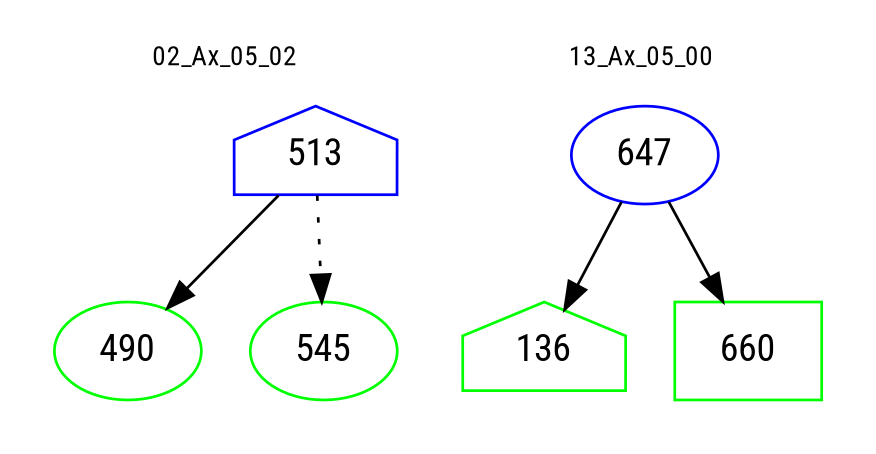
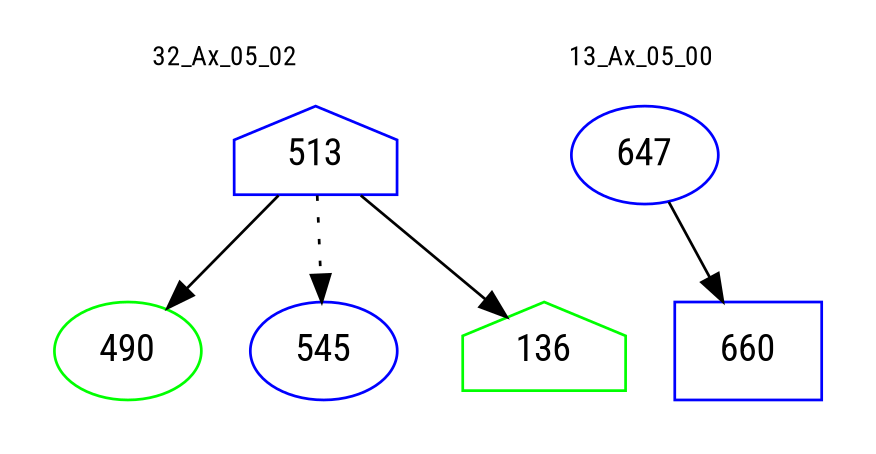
(226, 58) -> (226, 58)
(600, 243) -> (401, 229)
(324, 351) -> (324, 351)
(748, 351) -> (748, 351)
